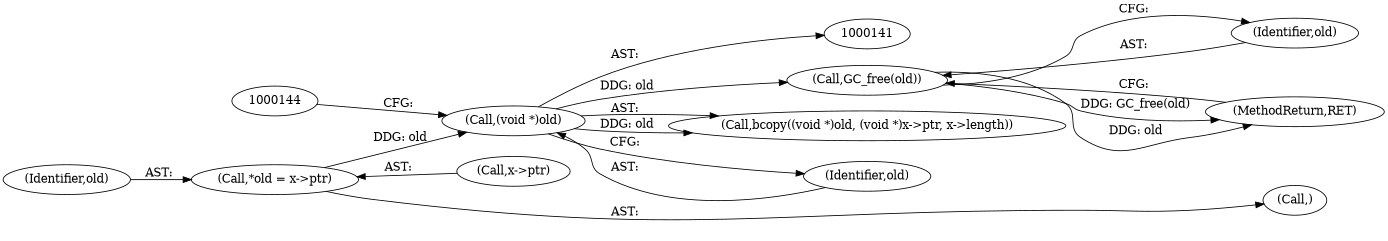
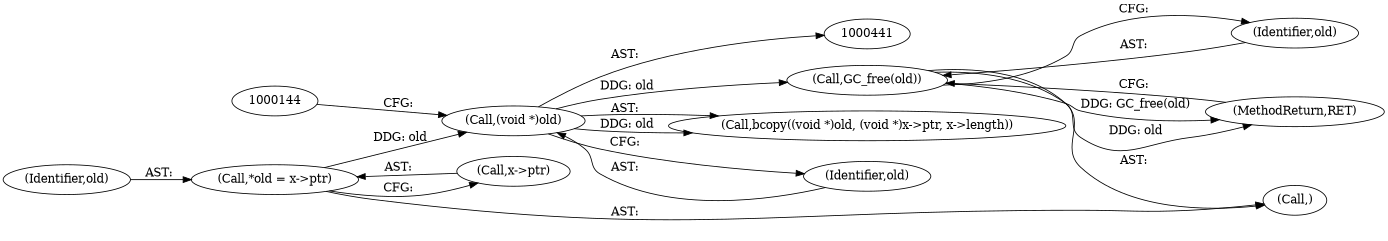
(867, 34) -> (867, 34)
none -> (1073, 155)
none -> (400, 196)
